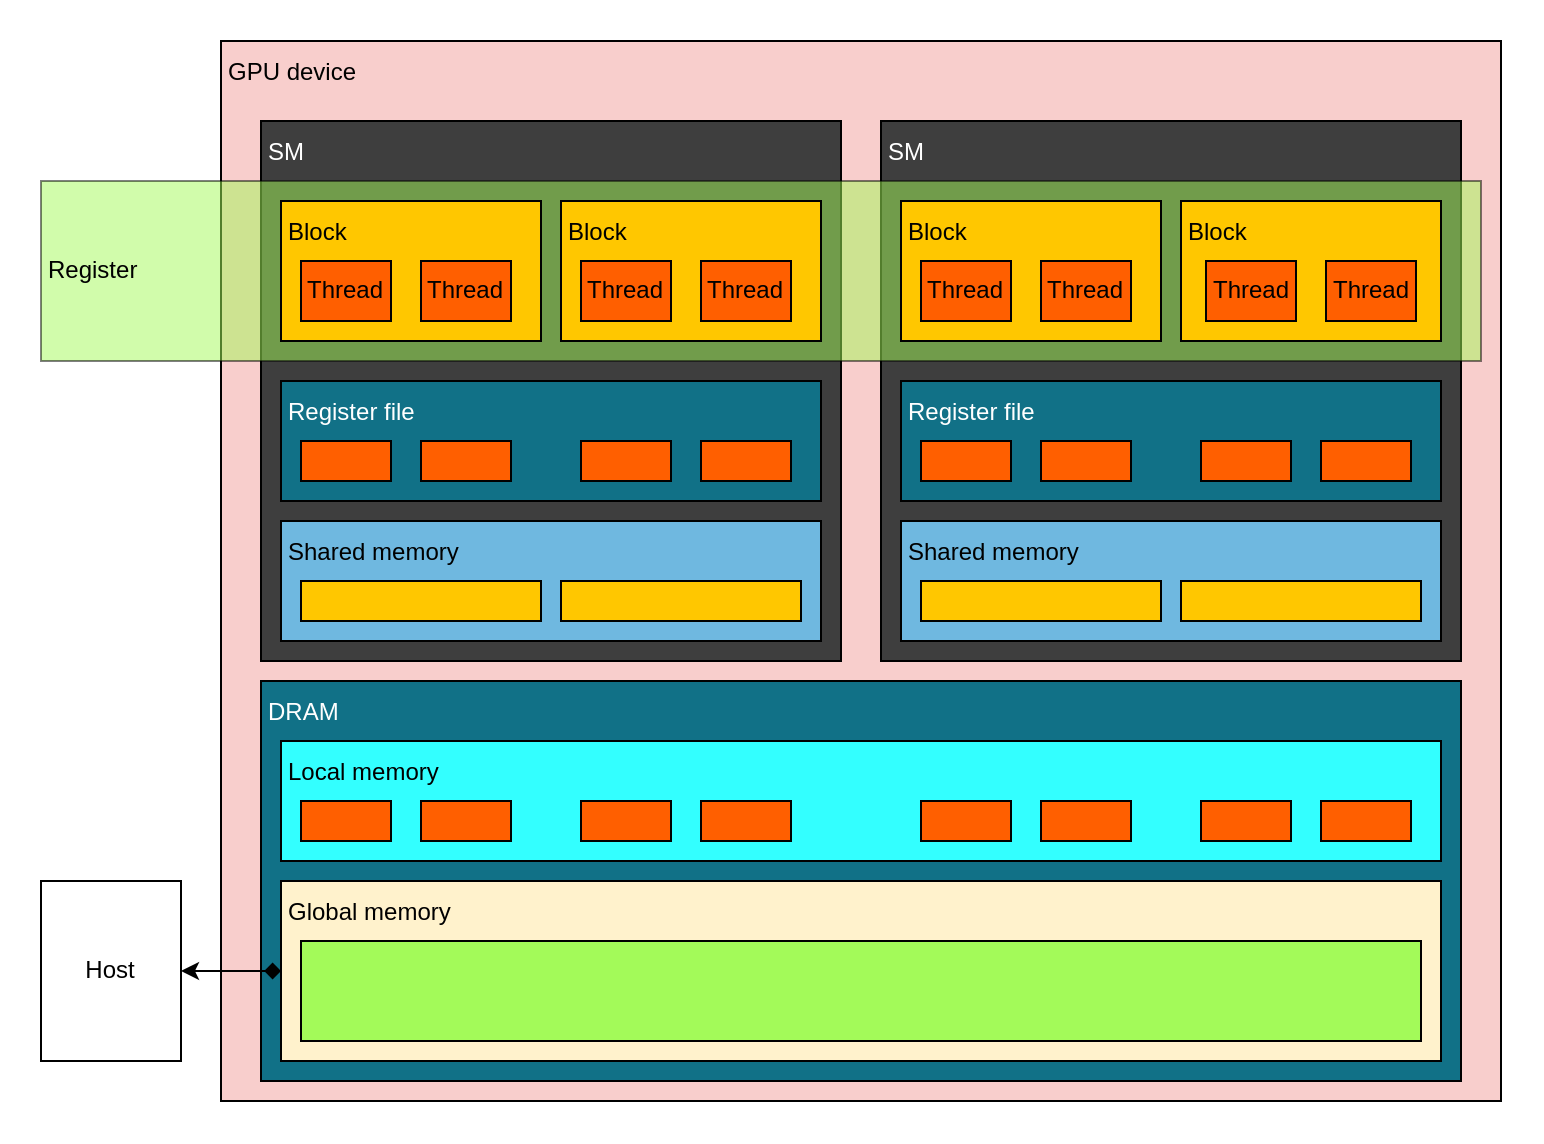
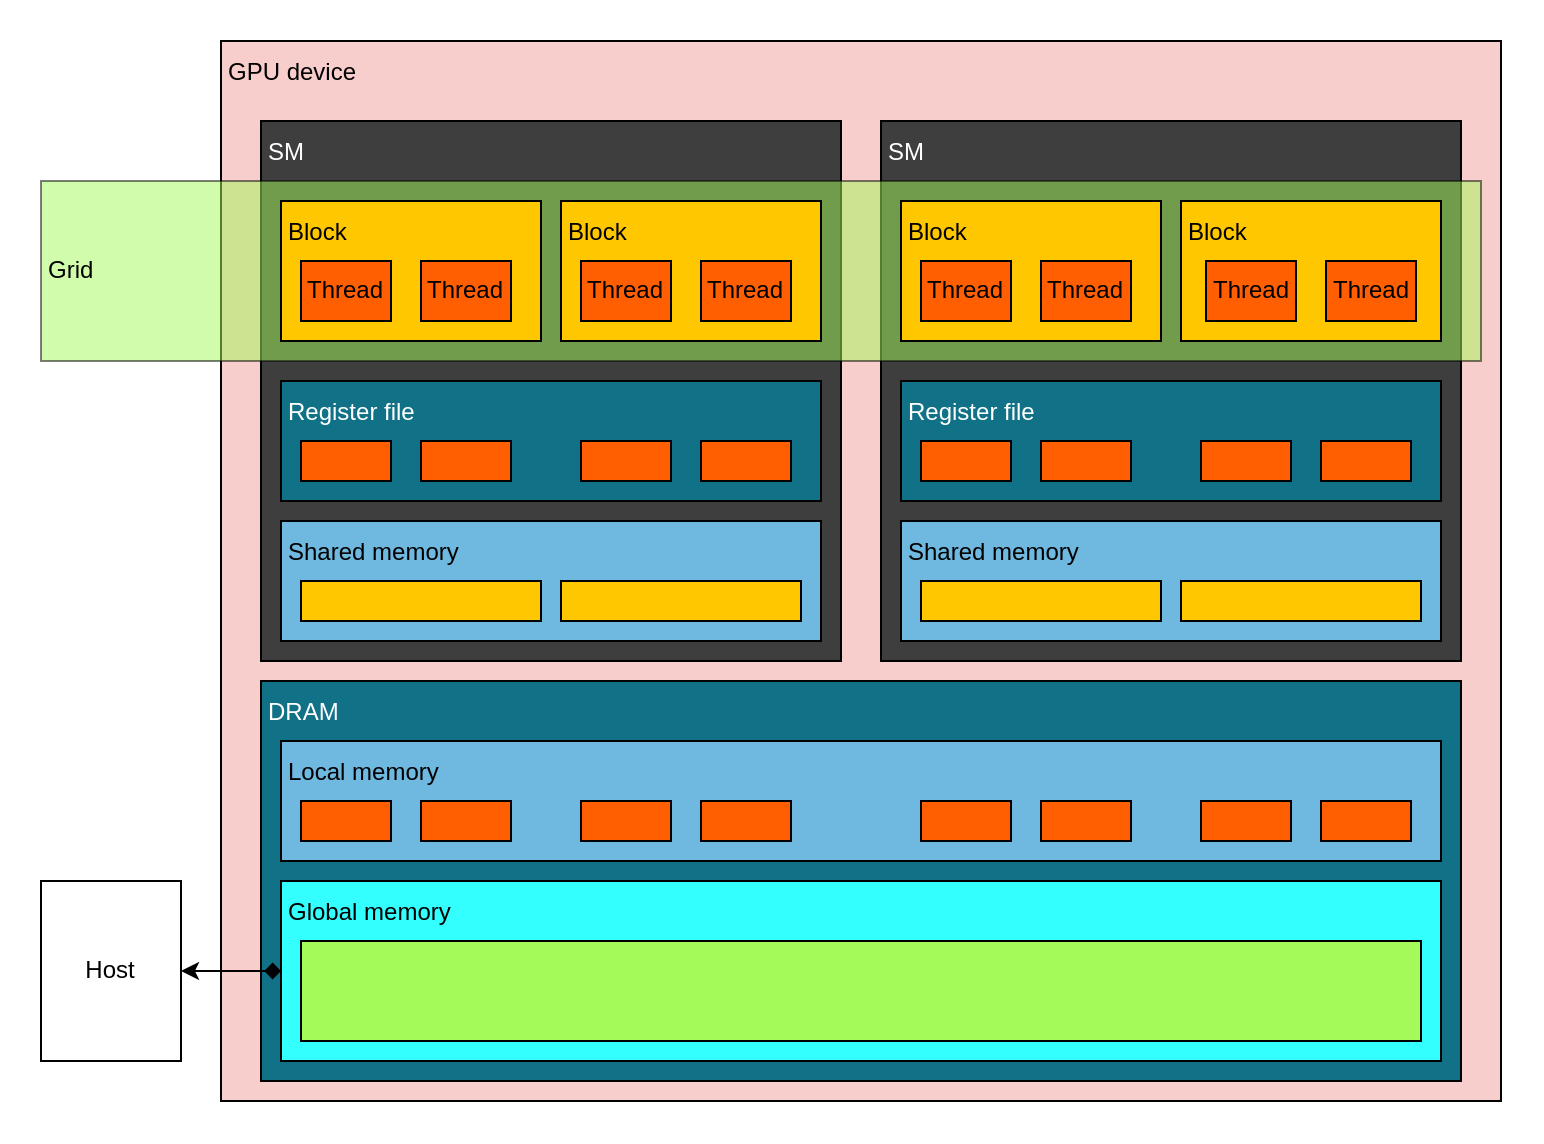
(100, 271) -> (73, 271)
(861, 801) -> (861, 801)
(367, 913) -> (367, 913)
